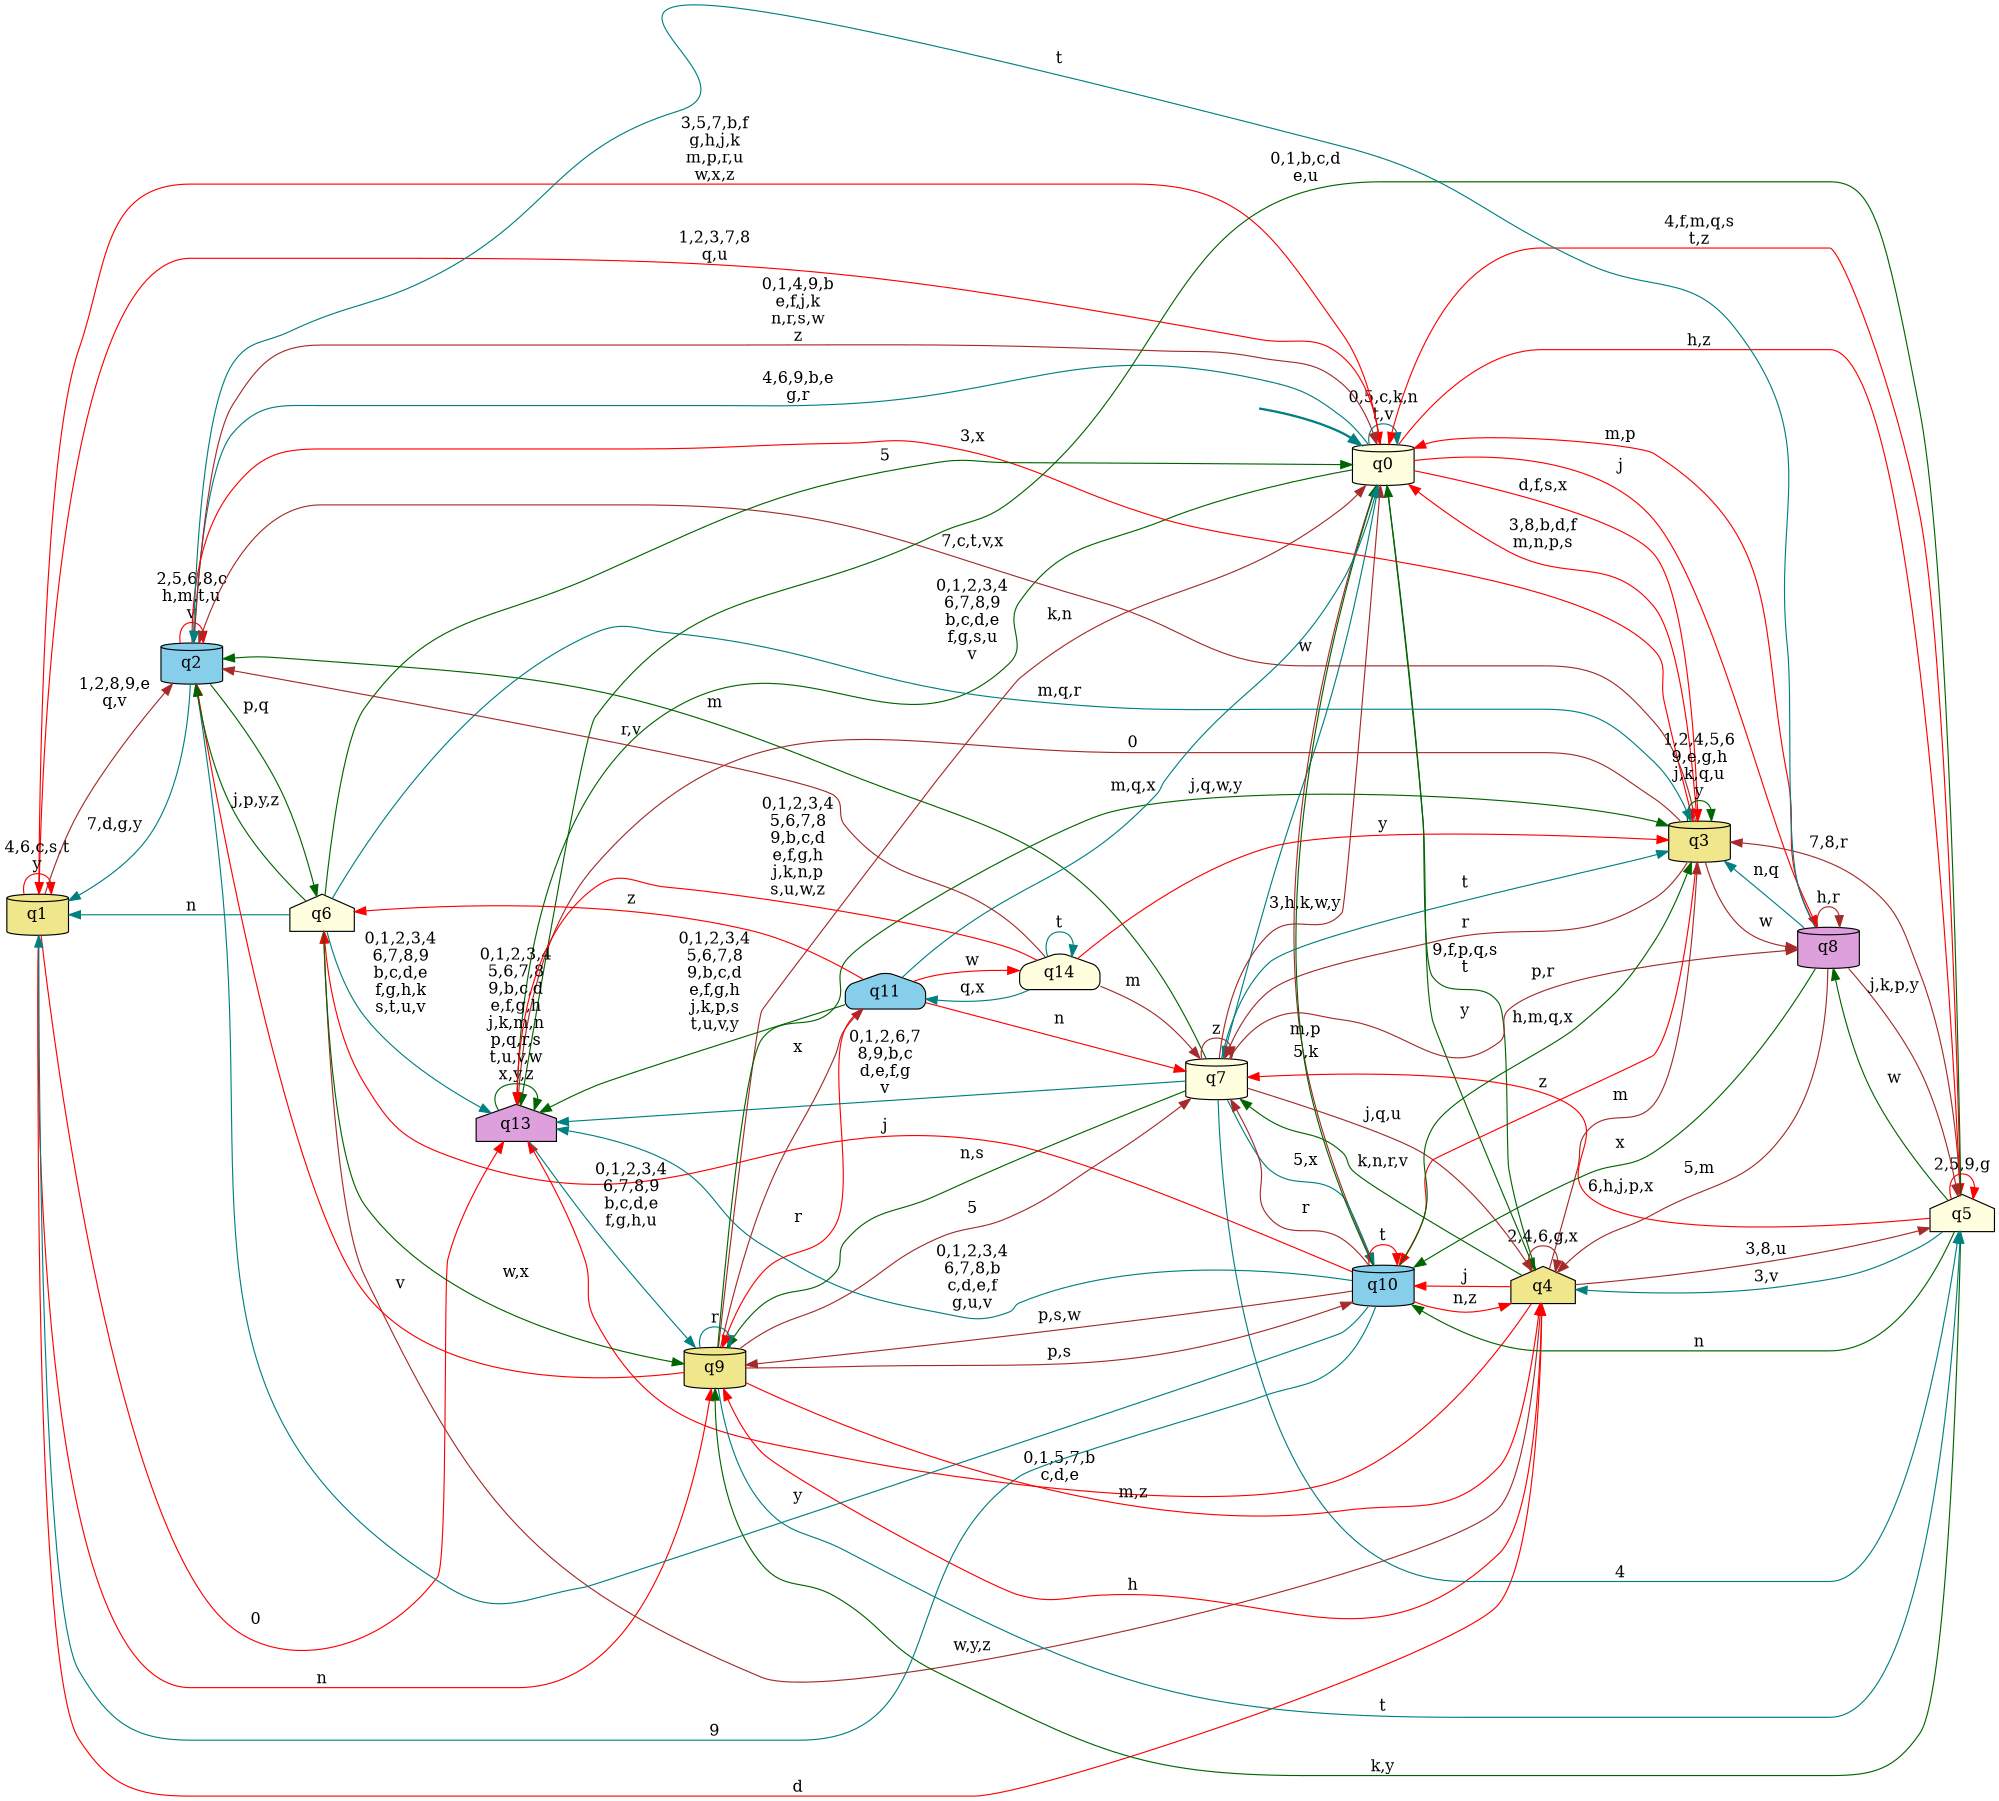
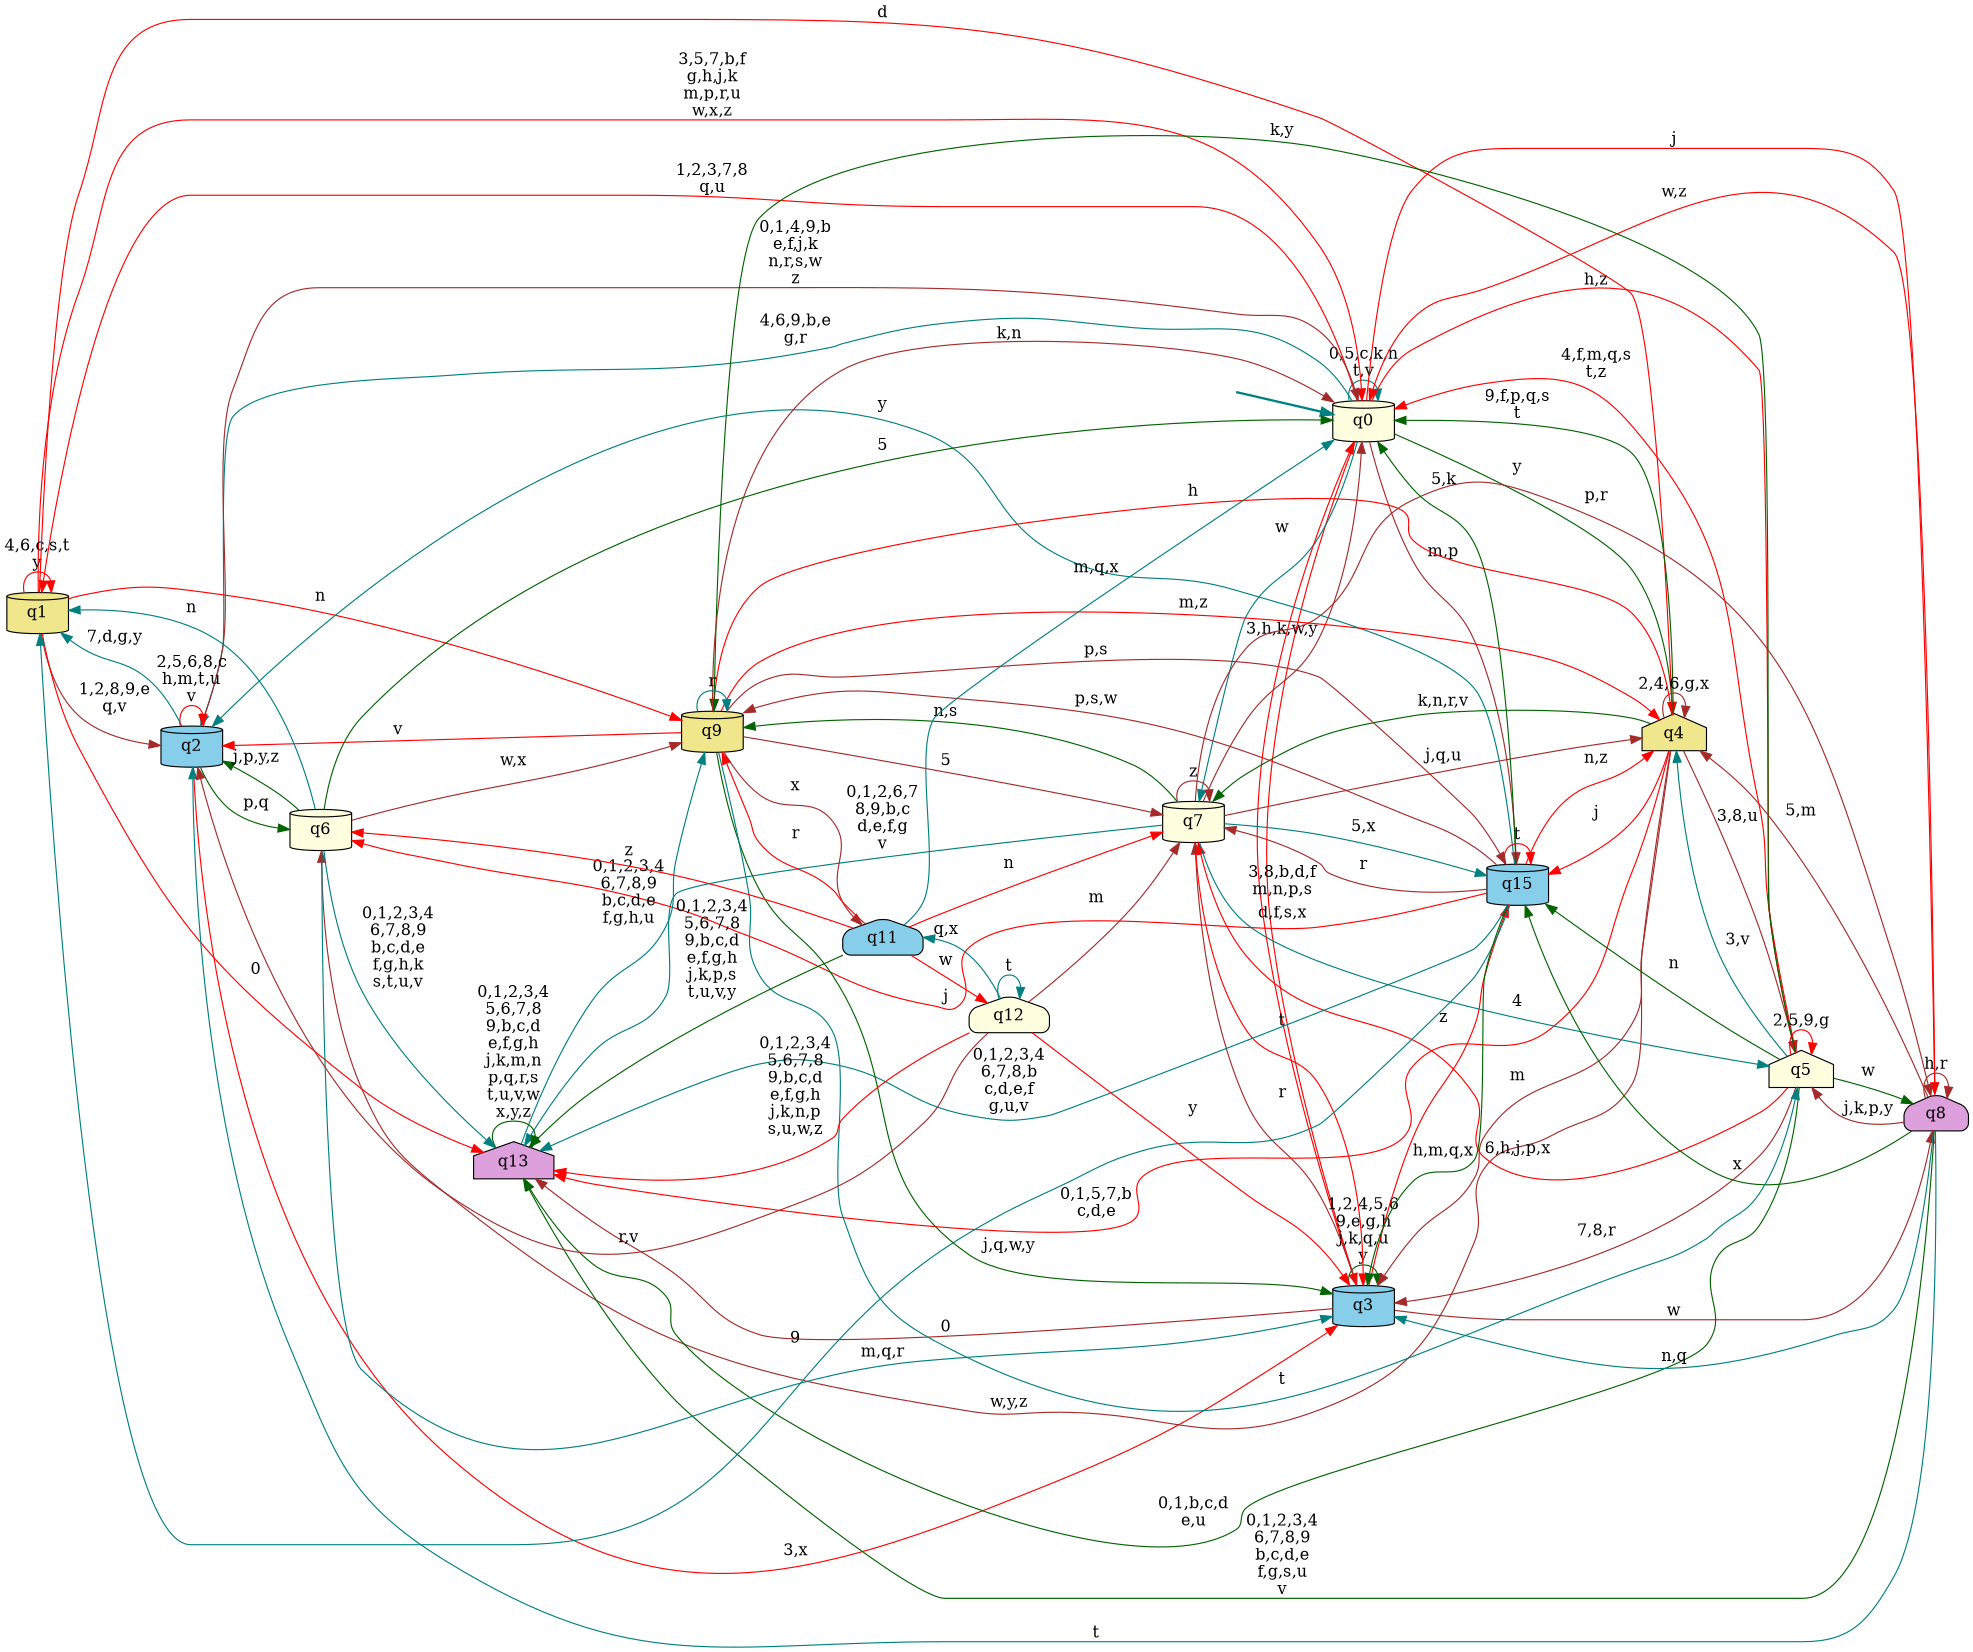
(1621, 435) -> (1674, 192)
(965, 560) -> none
(844, 695) -> (1329, 1598)
(802, 756) -> none
(1699, 842) -> (1364, 1306)
(322, 915) -> (321, 830)
(1408, 915) -> (1283, 1057)
(1828, 948) -> (1936, 1114)
(1060, 973) -> (1009, 1016)
(389, 1233) -> (511, 784)
(1383, 1286) -> (1518, 885)
